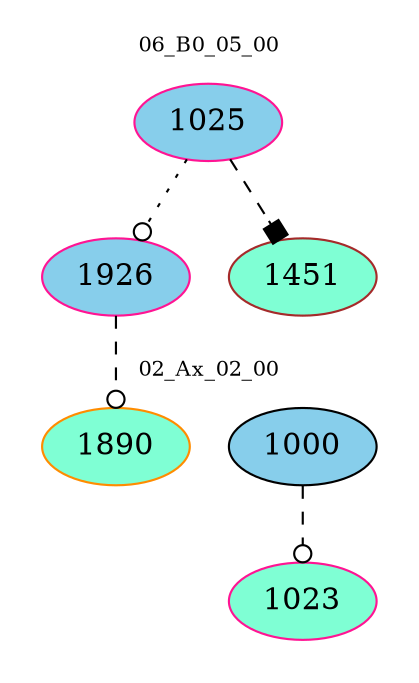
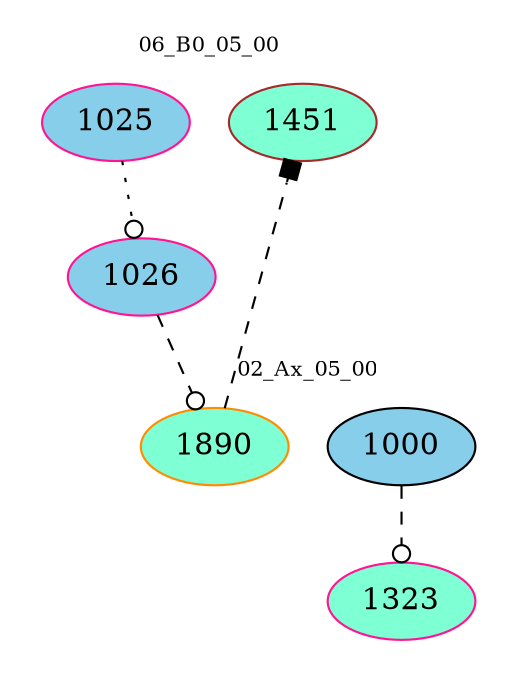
(249, 190) -> (256, 295)
(116, 277) -> (142, 277)
(209, 370) -> (308, 370)
(303, 601) -> (402, 601)
